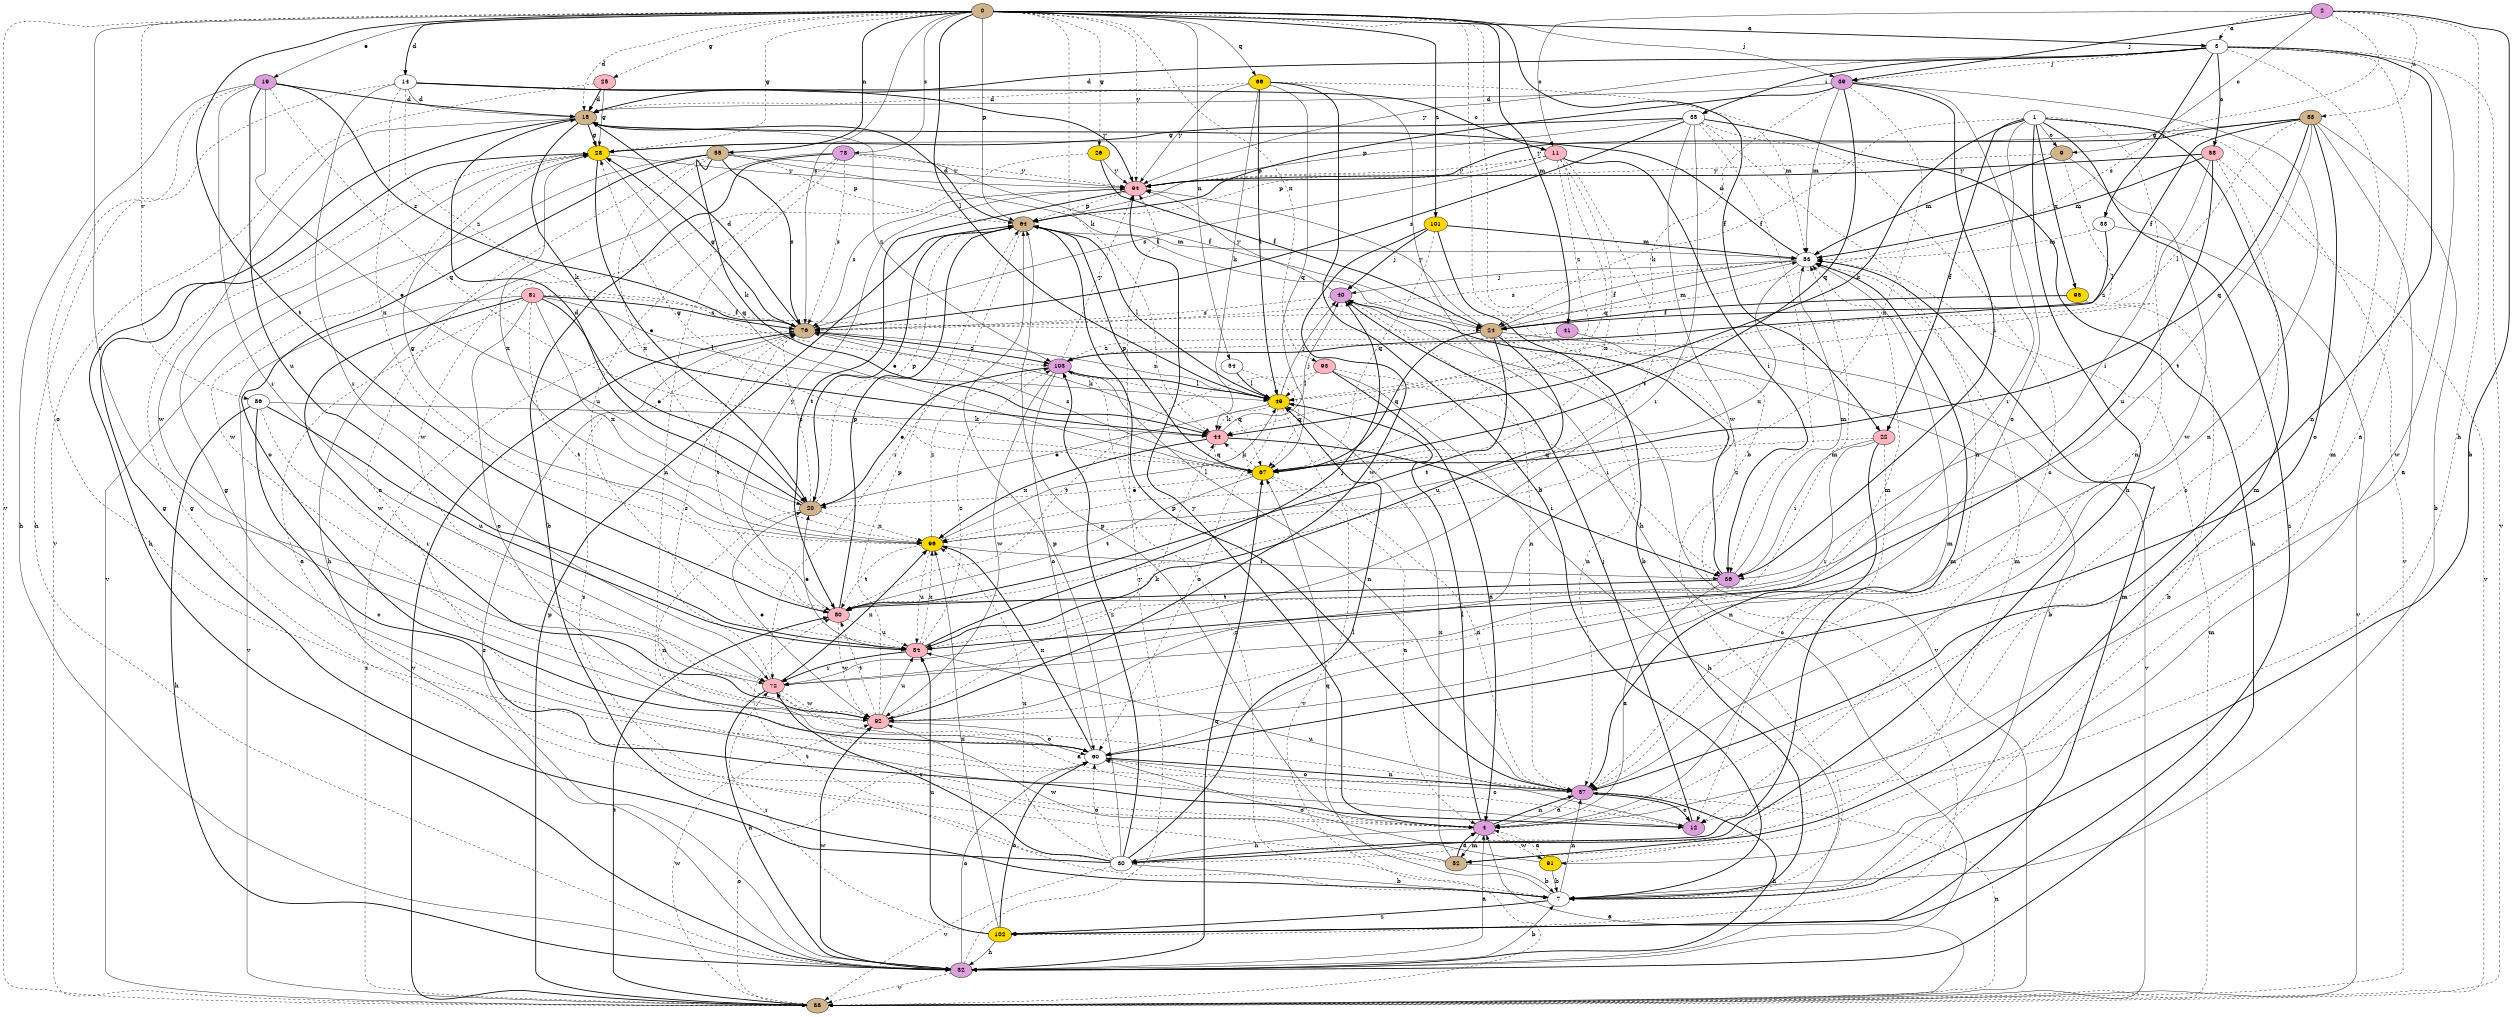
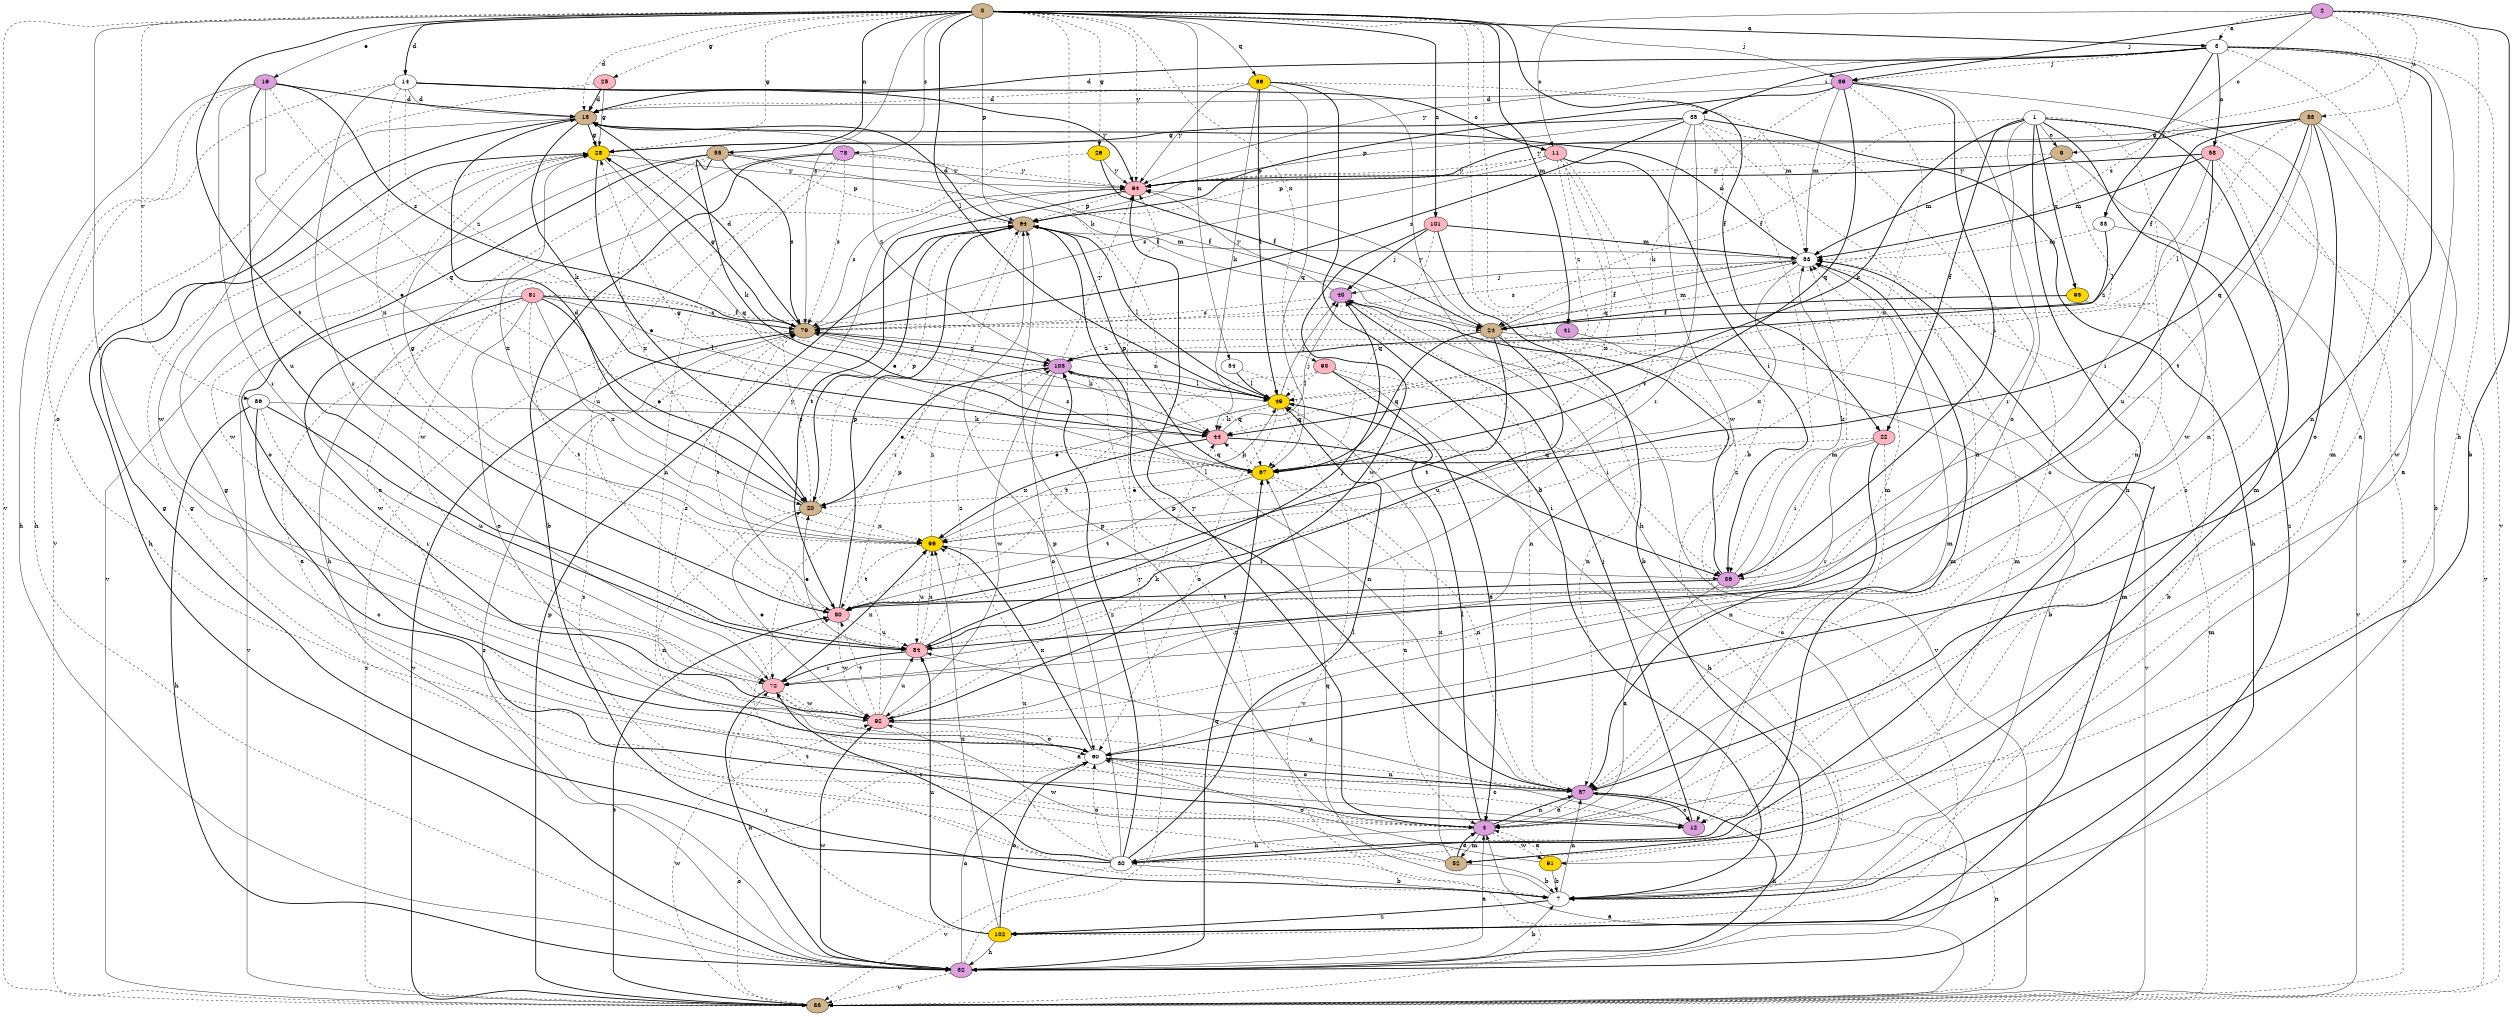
(1436, 224) -> (1436, 224)
(1844, 420) -> (1843, 420)
